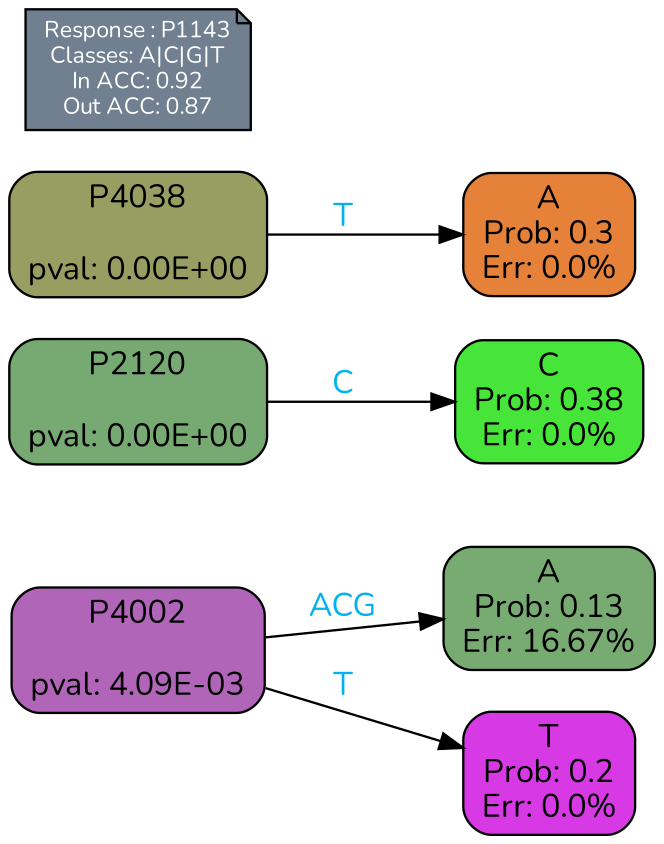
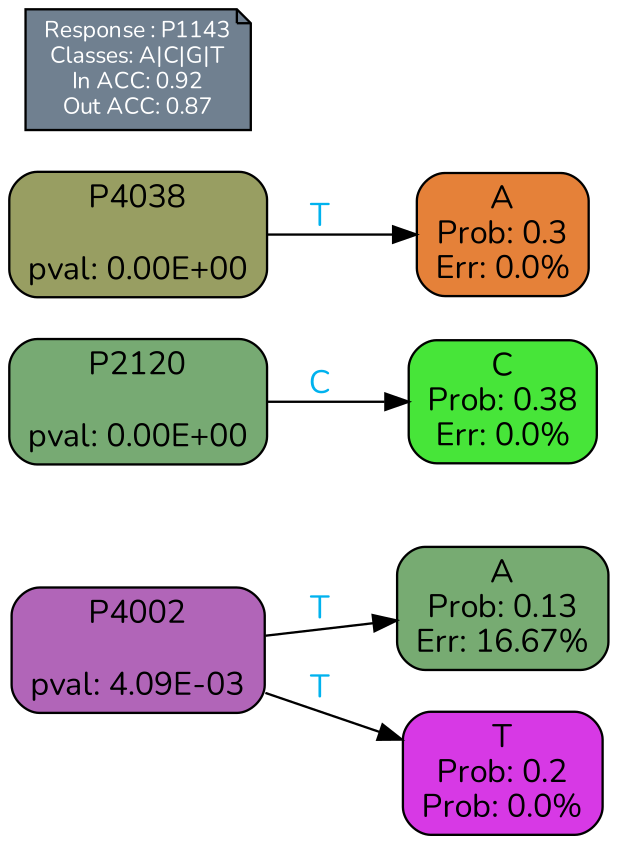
(344, 607) -> (320, 610)
(549, 773) -> (503, 773)
